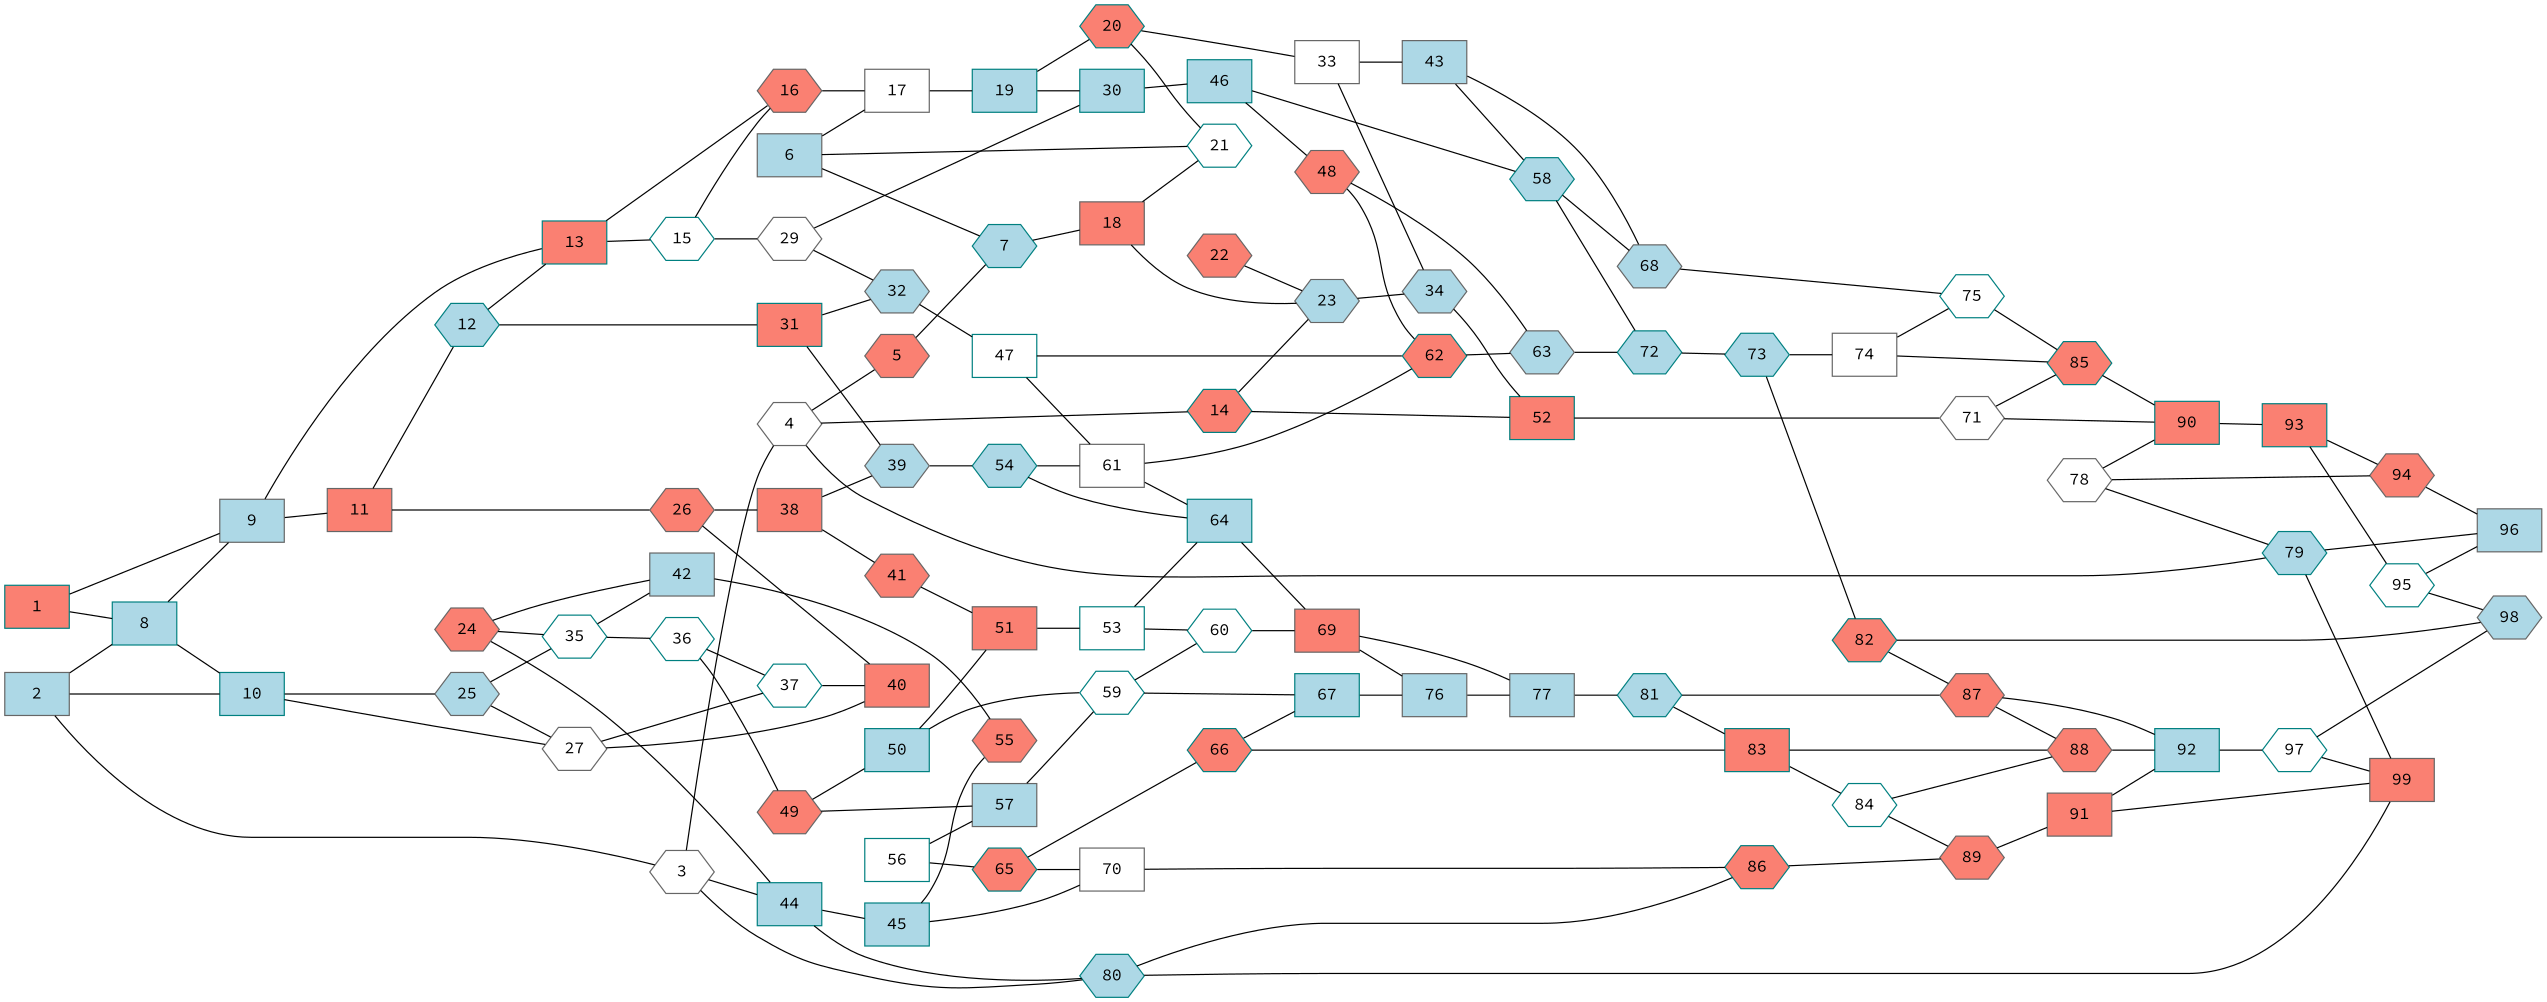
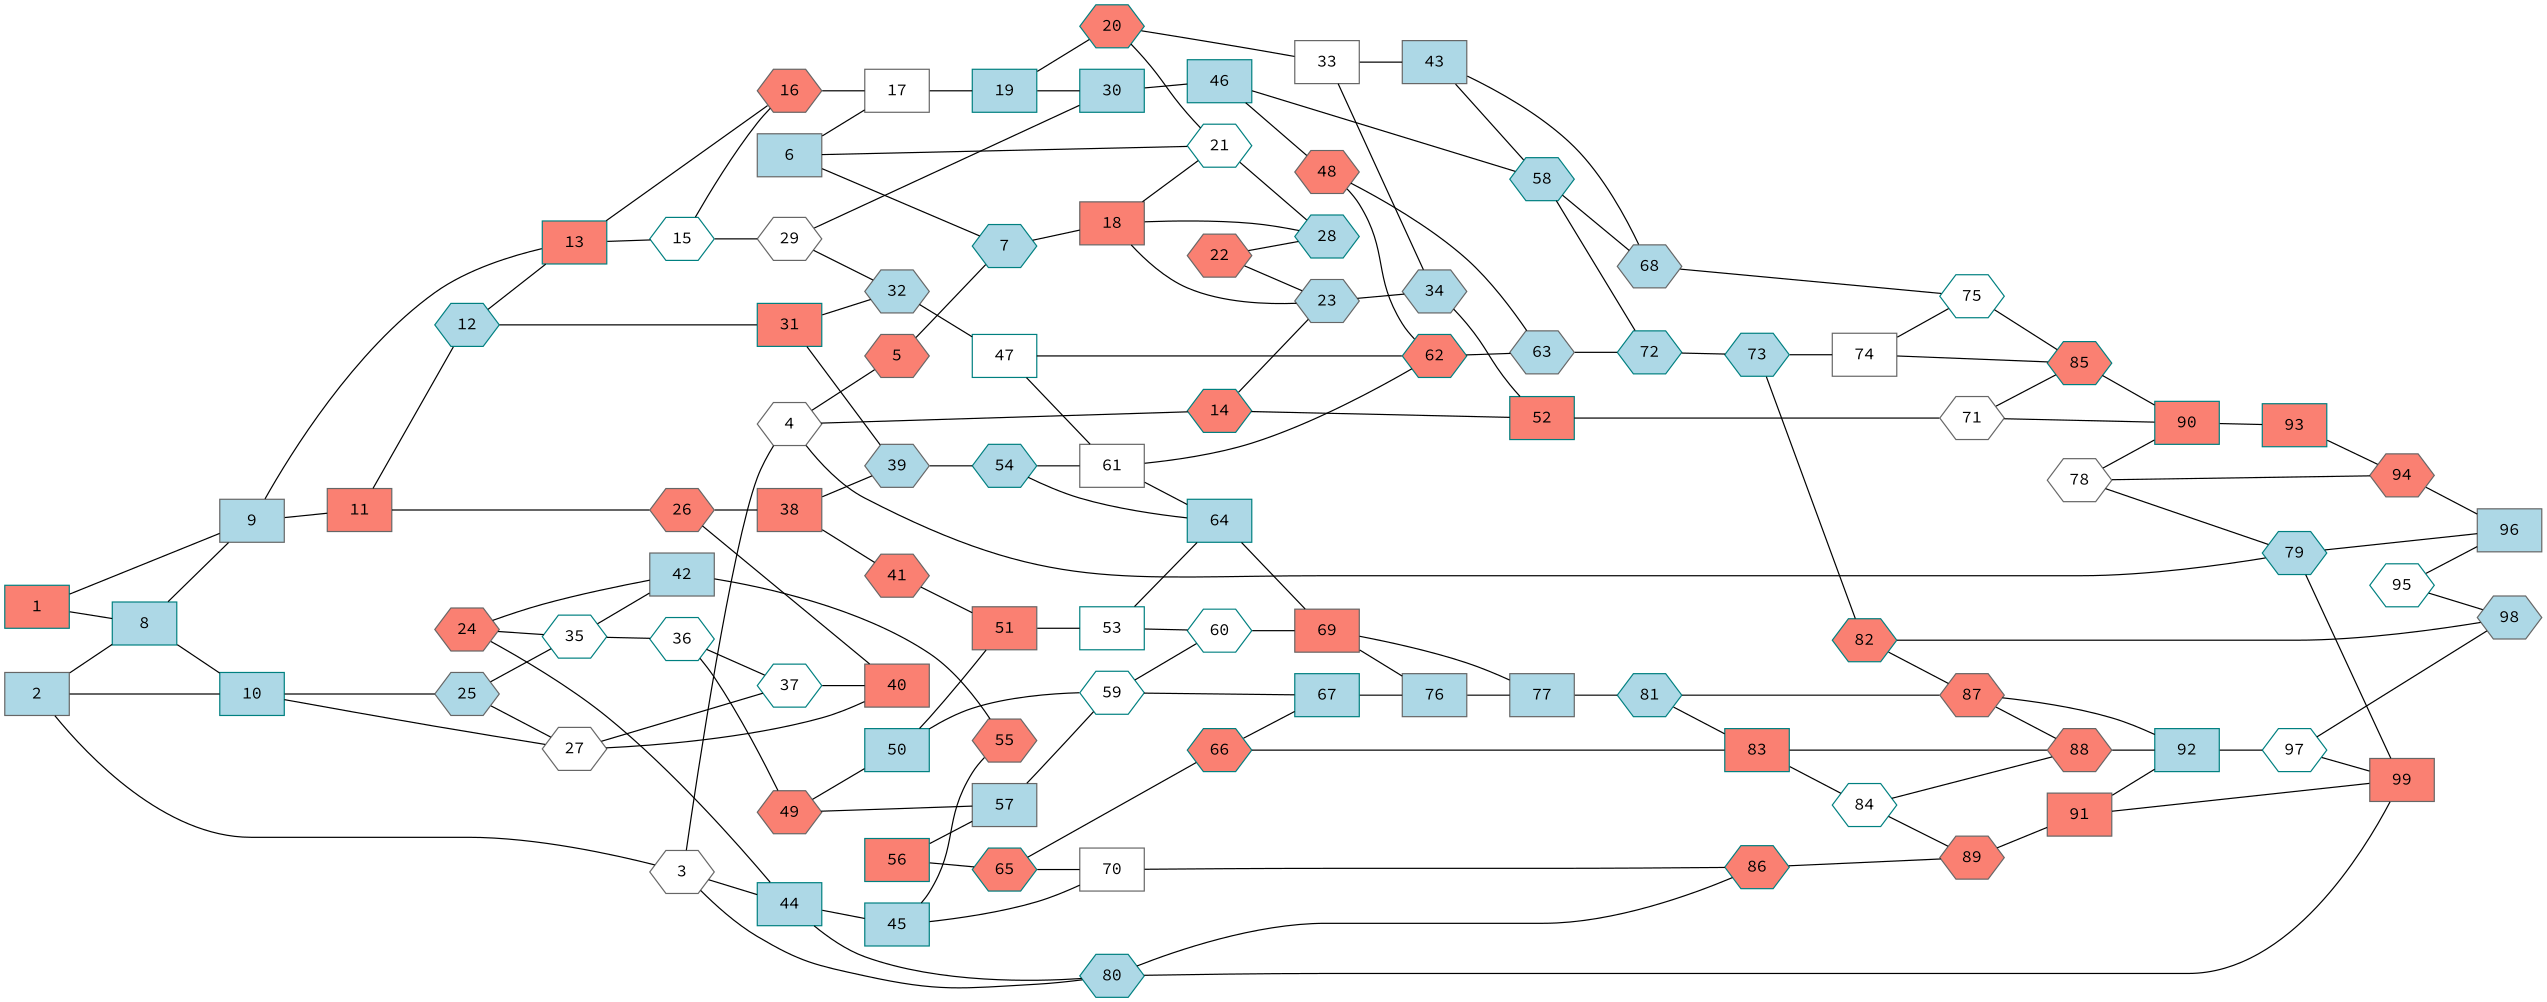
none -> (1327, 236)
(2348, 505) -> none
(897, 860) -> (897, 860)
